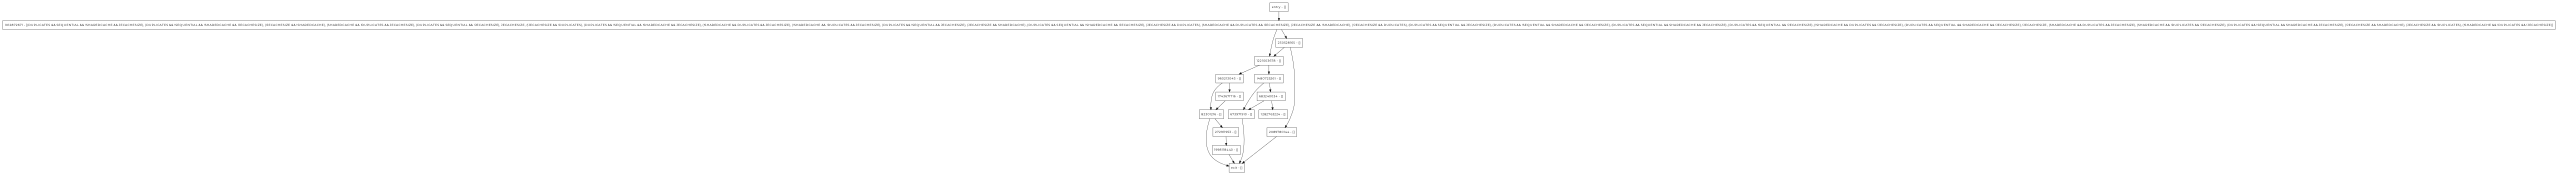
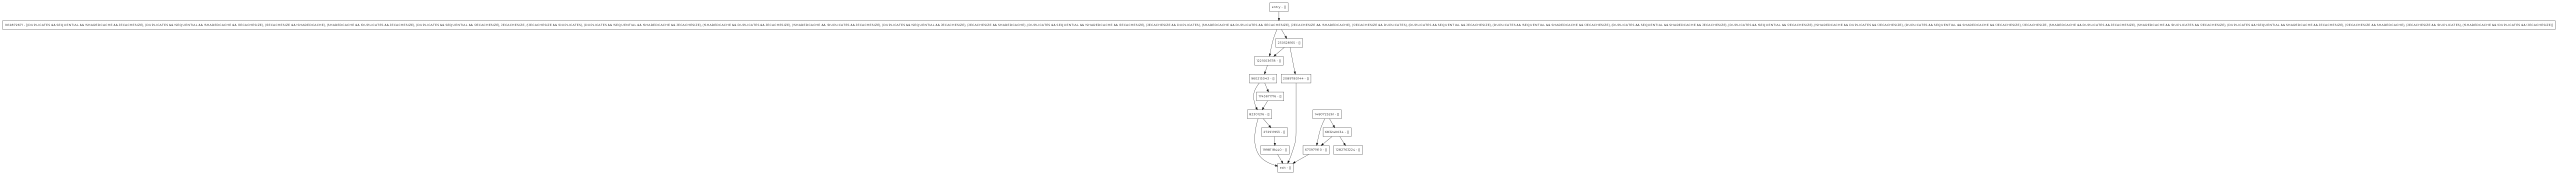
(1269, 68) -> none
